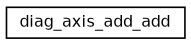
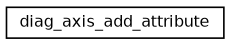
(96, 23) -> (115, 23)
